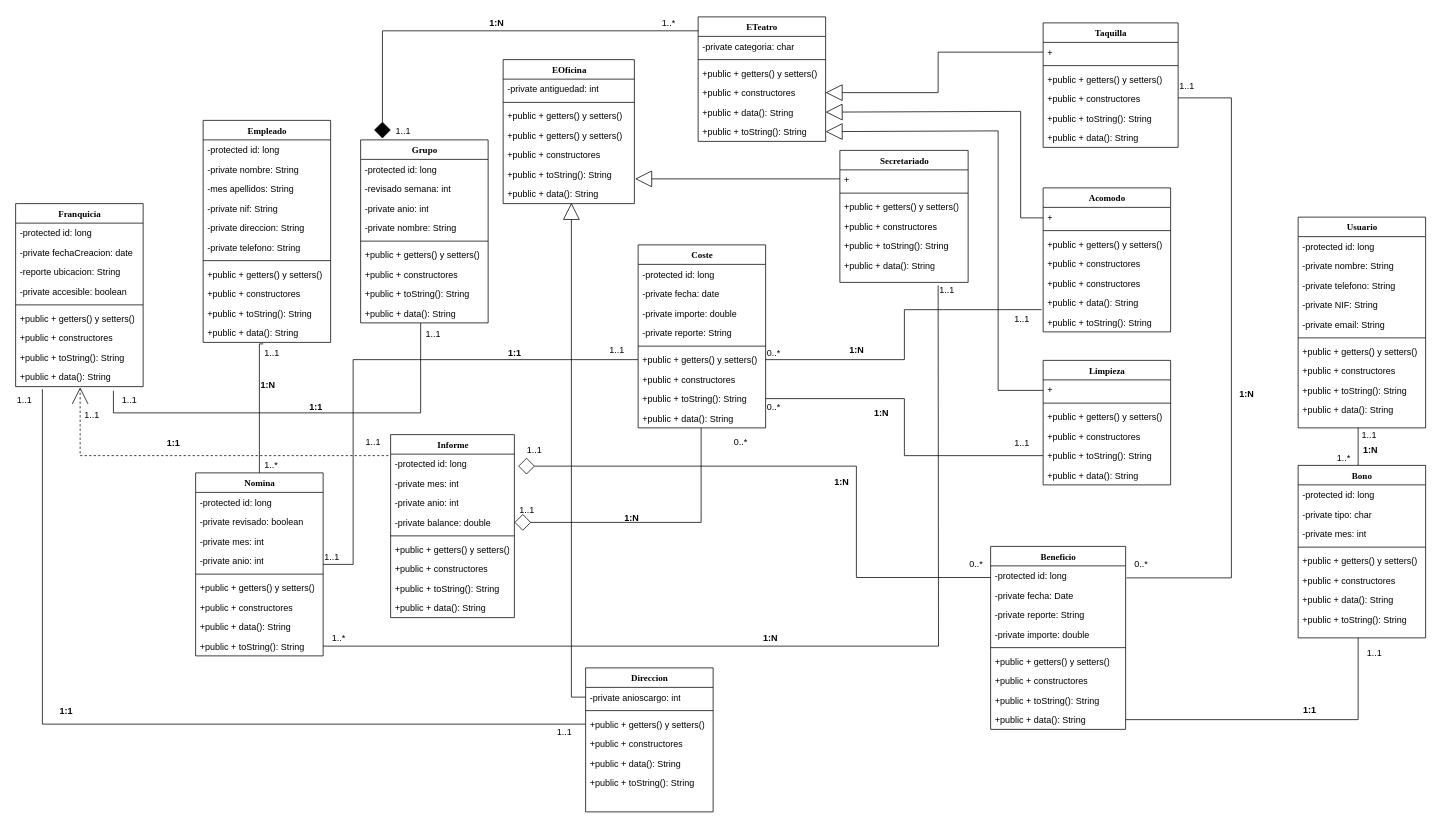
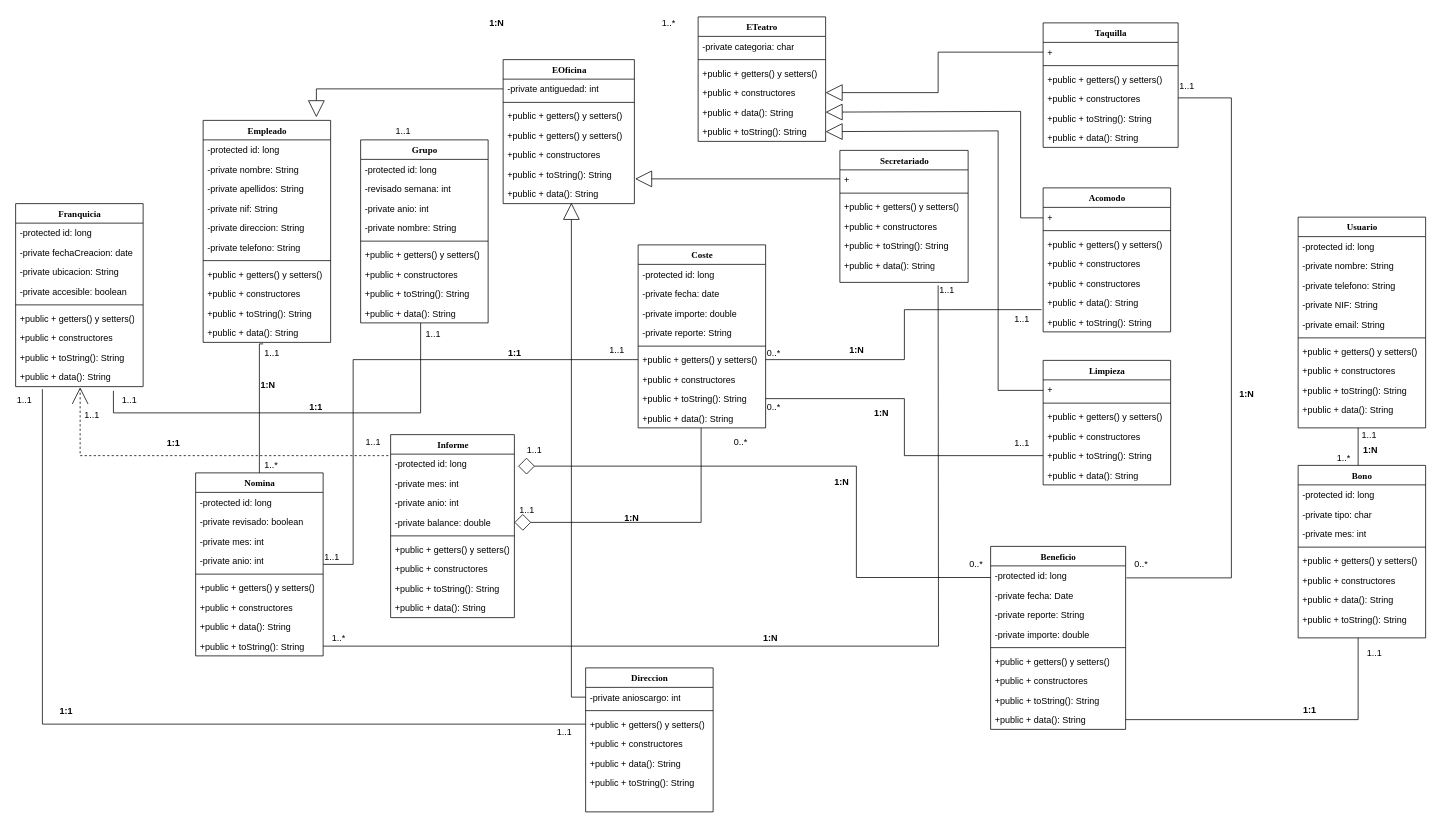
(493, 31) -> none
none -> (404, 89)
(256, 190) -> (265, 190)
(80, 273) -> (78, 273)
